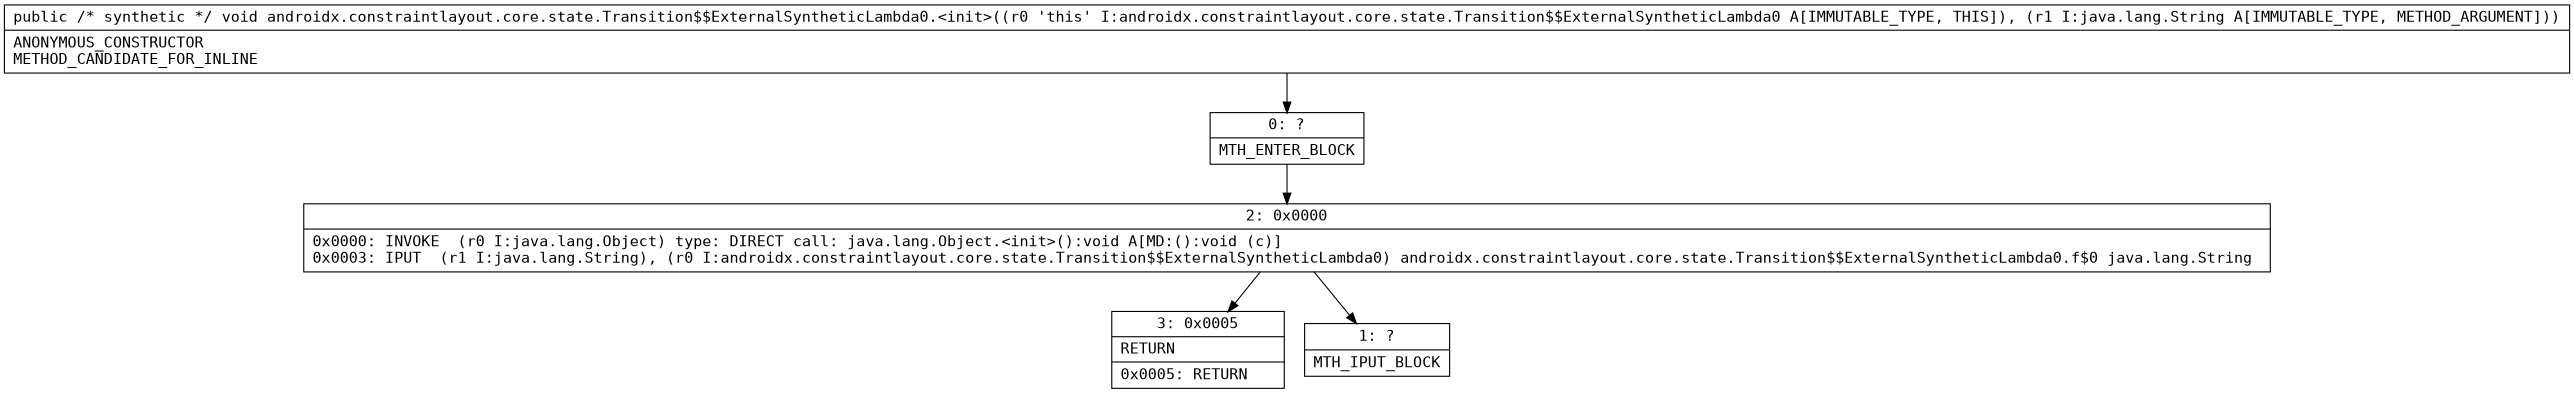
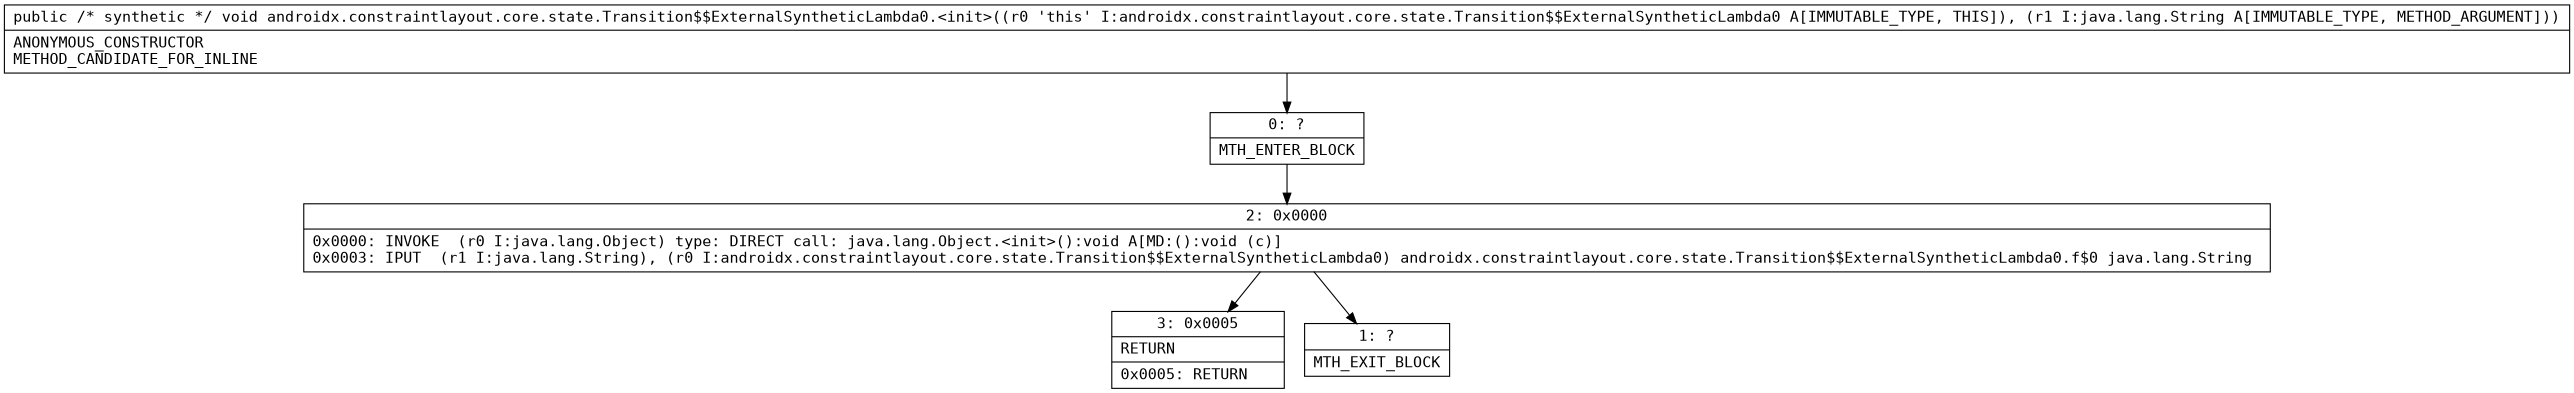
(1377, 363) -> (1377, 363)
